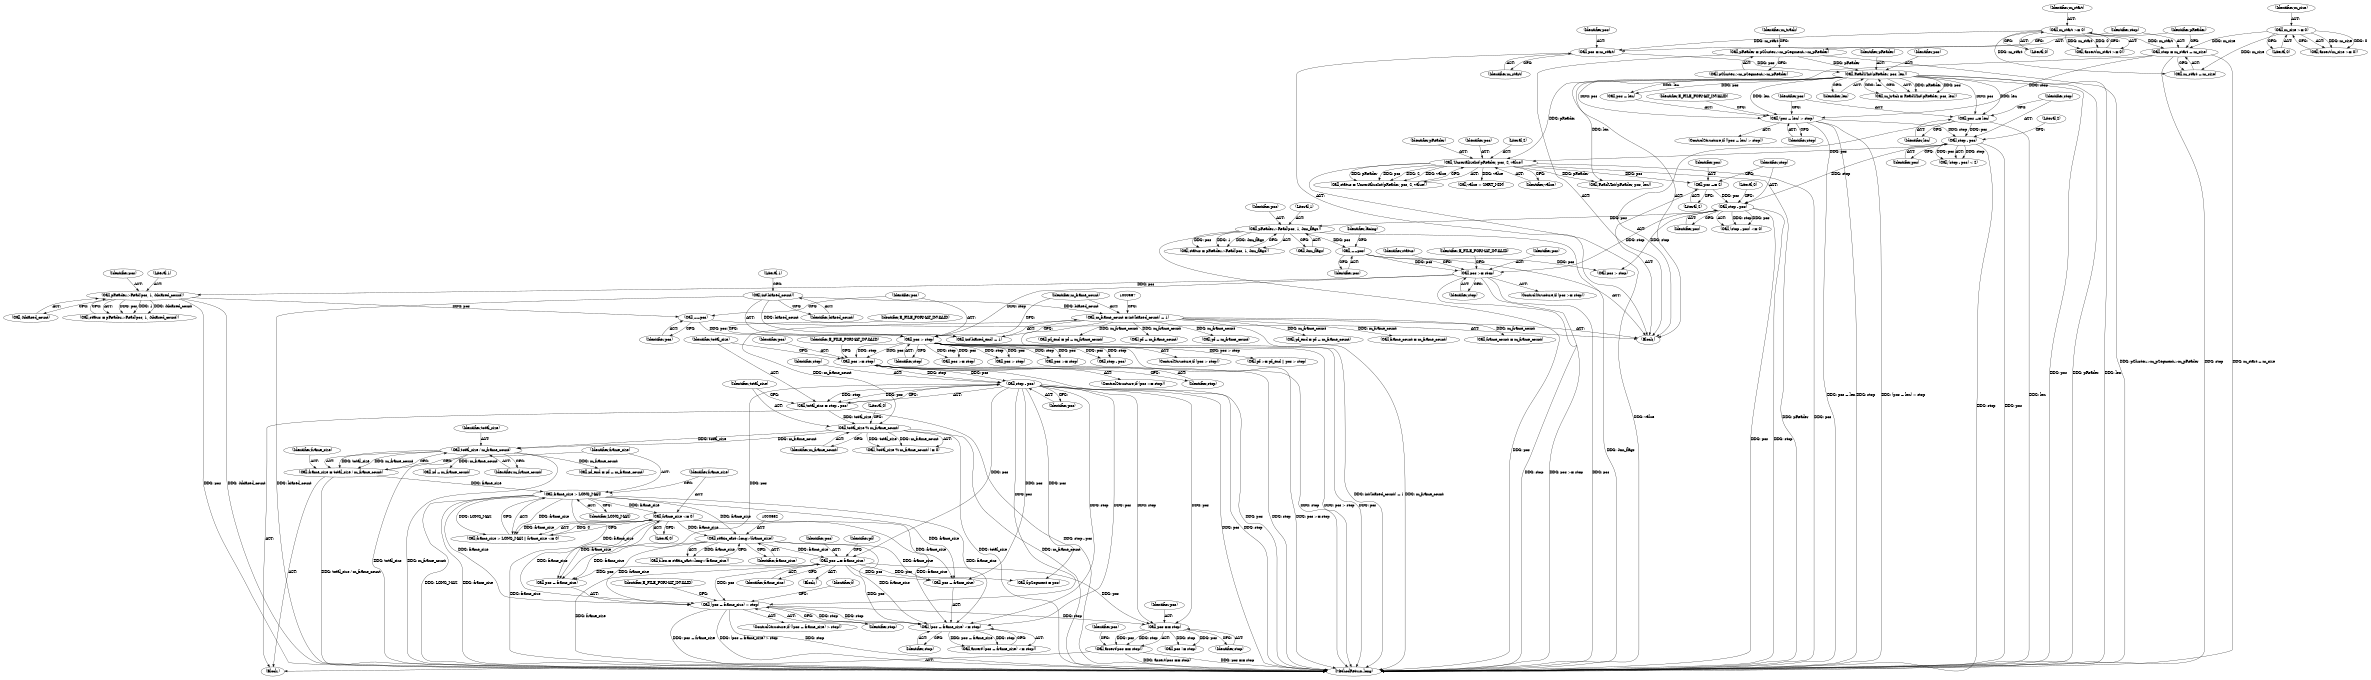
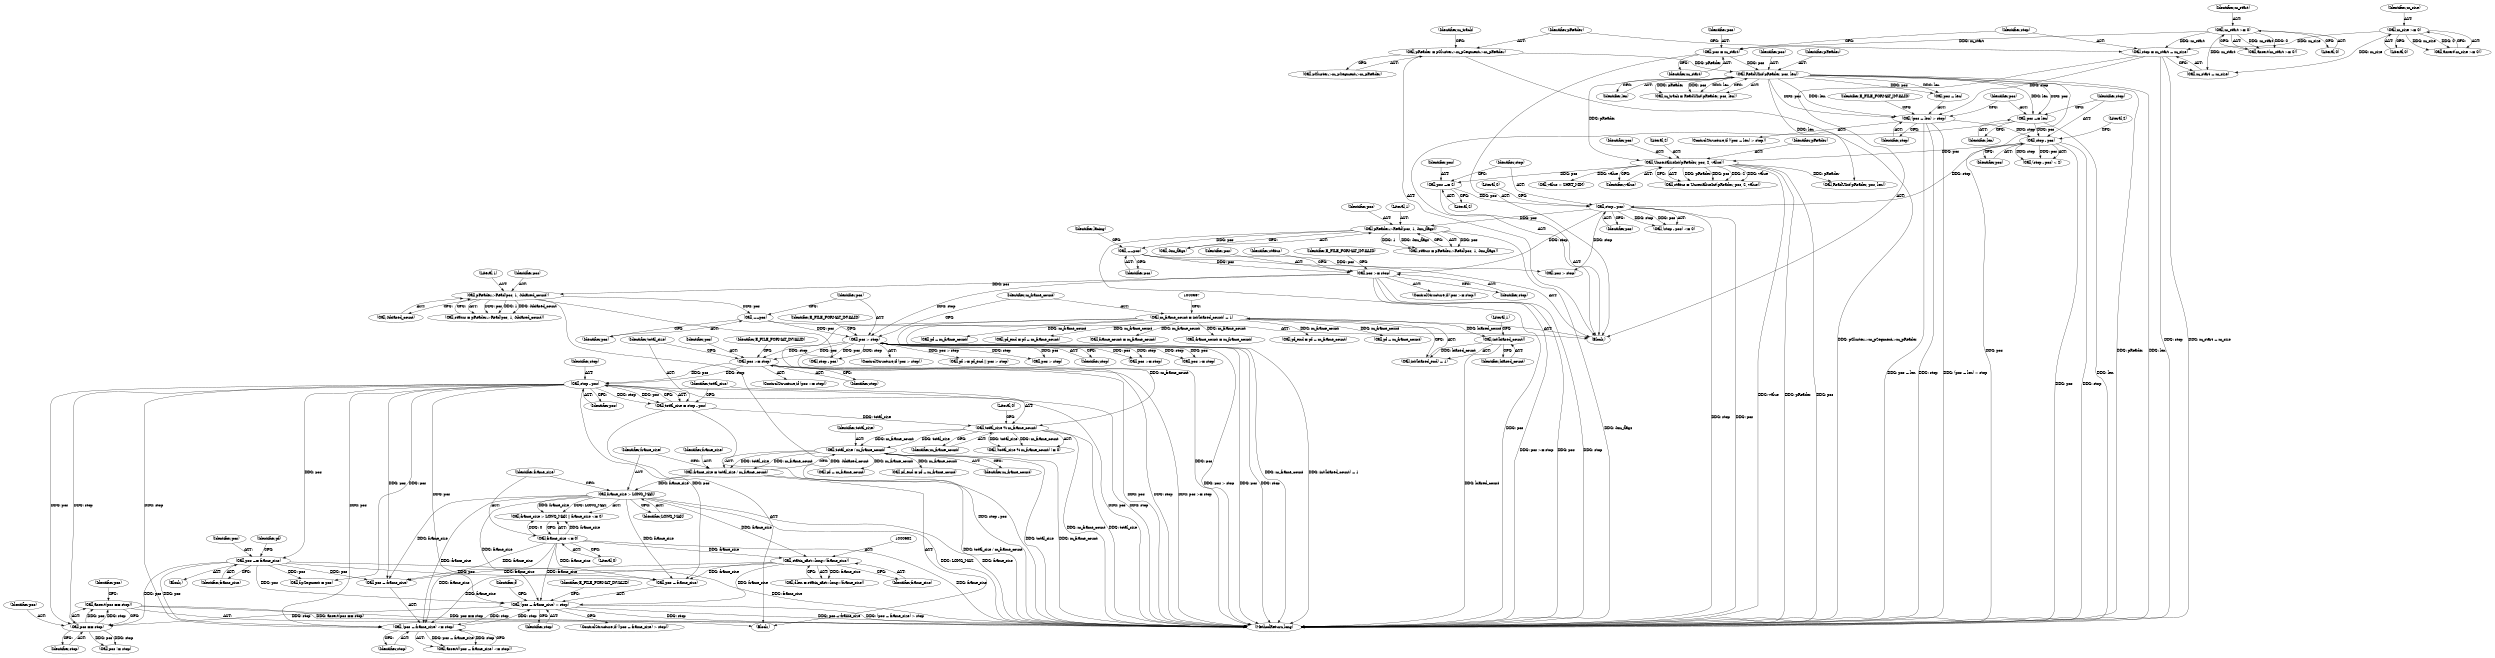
(951, 301) -> (1366, 320)
(622, 506) -> none
(510, 507) -> none
(790, 550) -> none
(773, 616) -> (592, 616)
none -> (127, 620)
